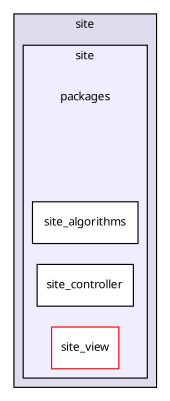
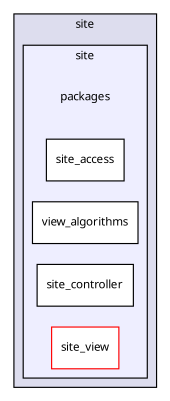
none -> (85, 160)
(85, 223) -> (85, 223)
